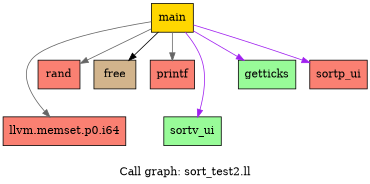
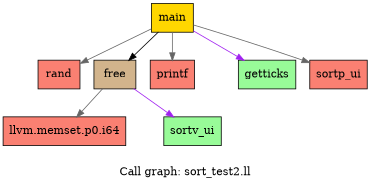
(248, 42) -> (248, 42)
(61, 43) -> (92, 100)
(204, 69) -> (150, 100)
